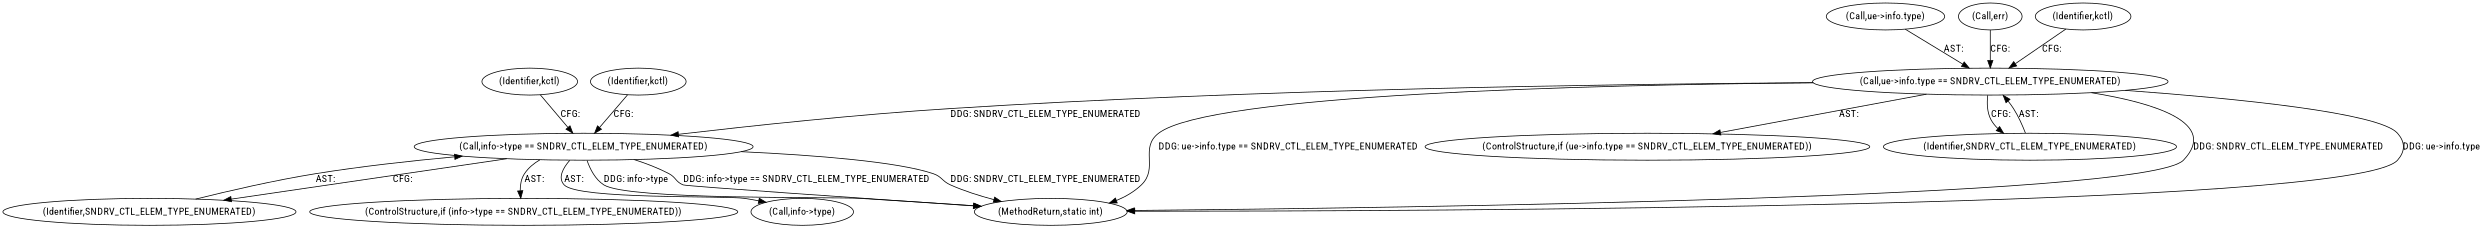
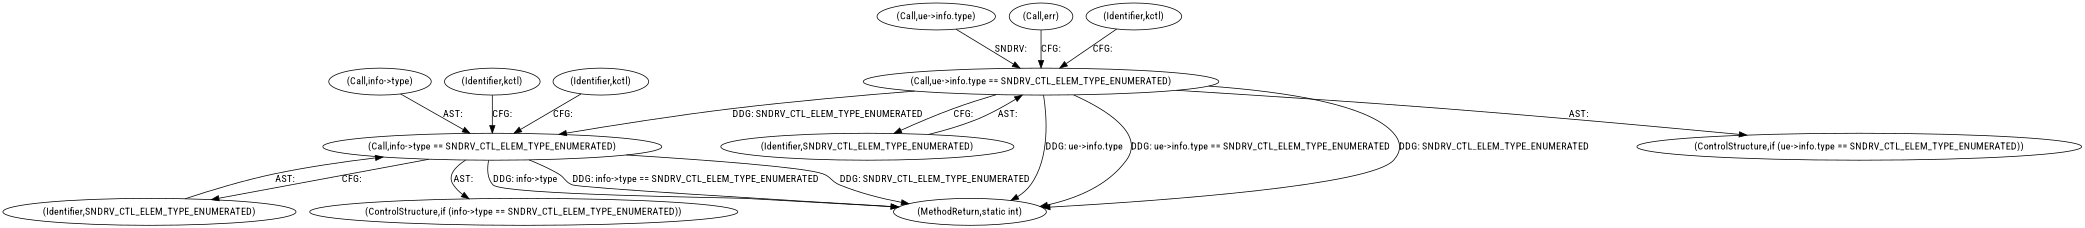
(1955, 49) -> (1012, 49)
(625, 195) -> (432, 112)
